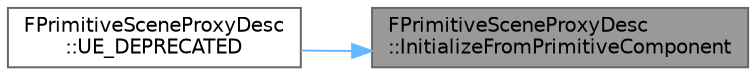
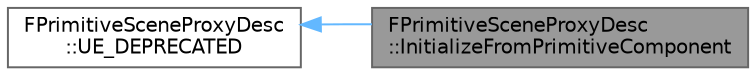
(326, 51) -> (347, 24)
